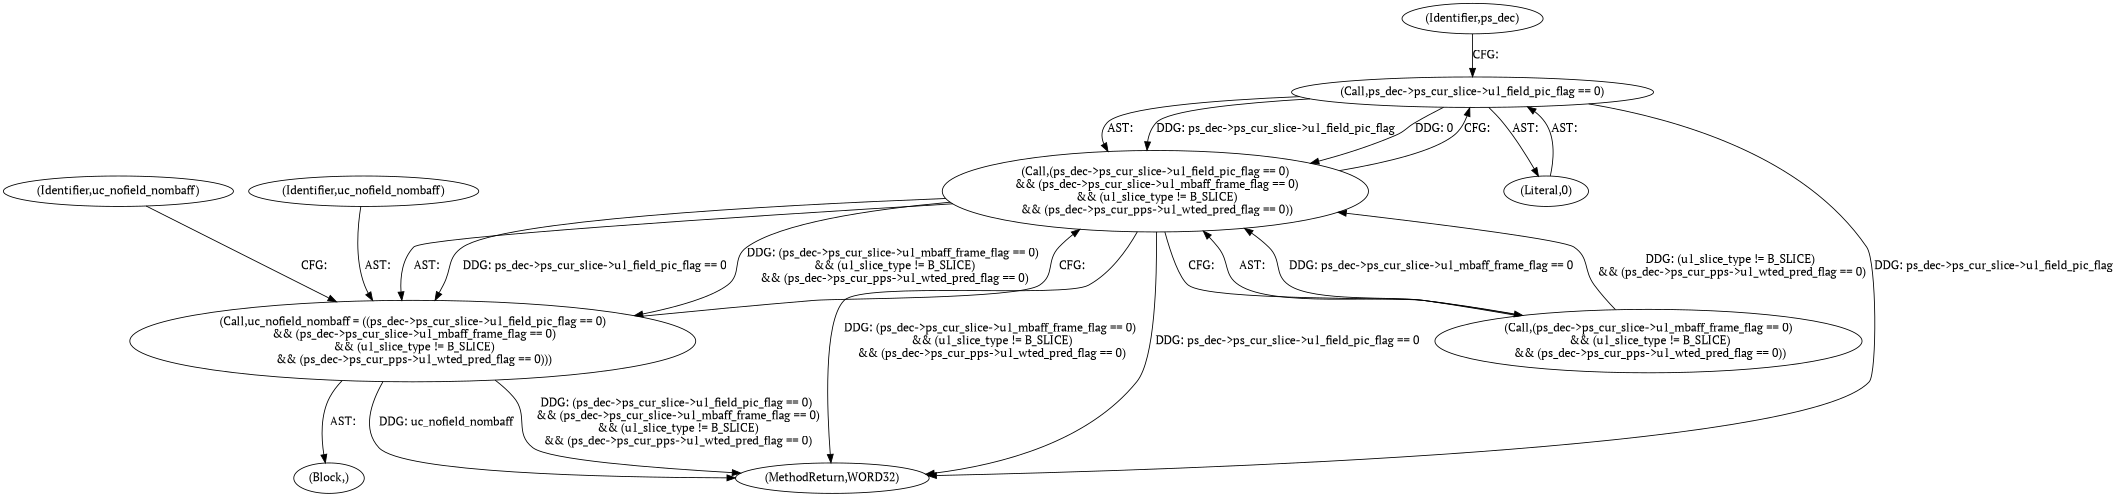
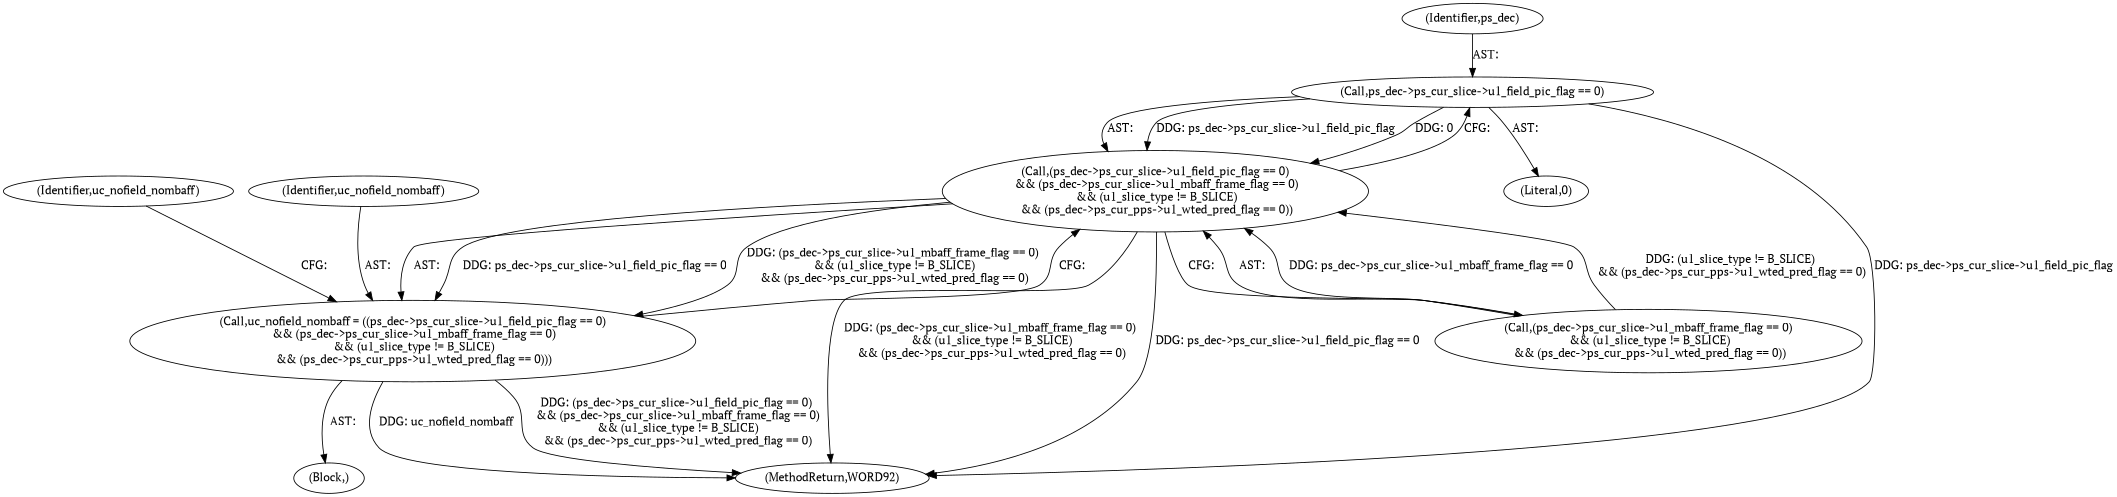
(1487, 55) -> (1487, 55)
(1552, 141) -> none
(832, 478) -> (832, 478)
